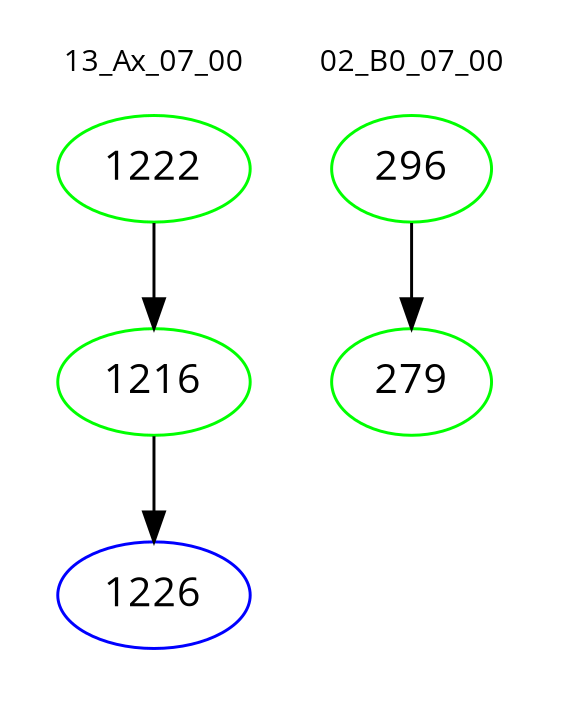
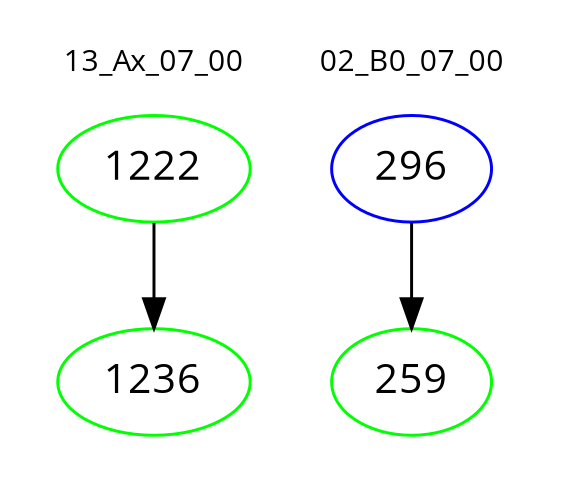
(412, 169) -> (412, 169)
(154, 382) -> (154, 382)
(412, 382) -> (412, 382)
(154, 595) -> none
